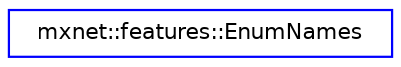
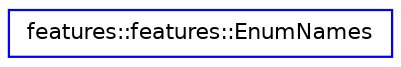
(200, 33) -> (200, 33)
